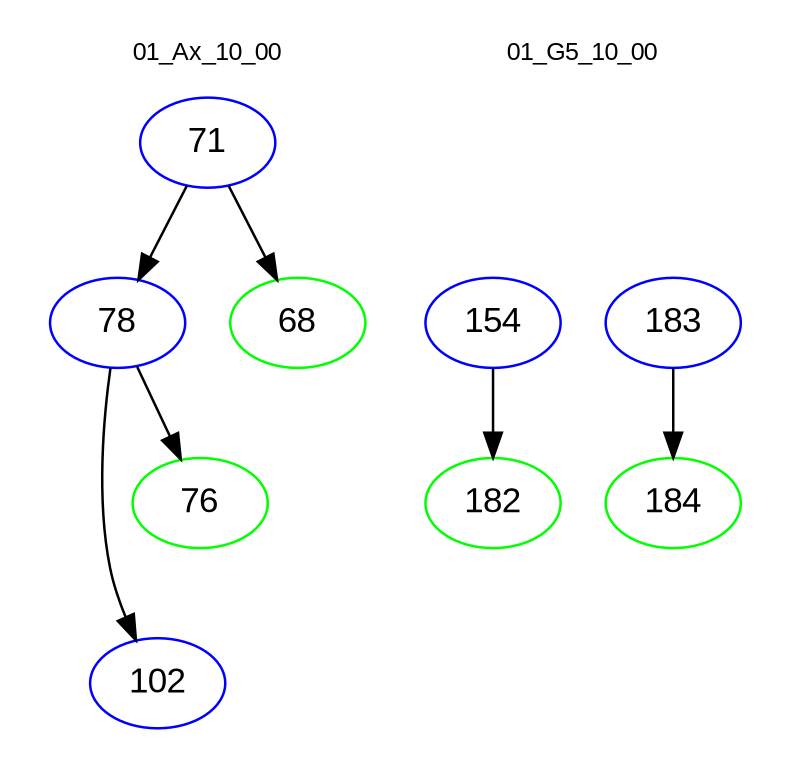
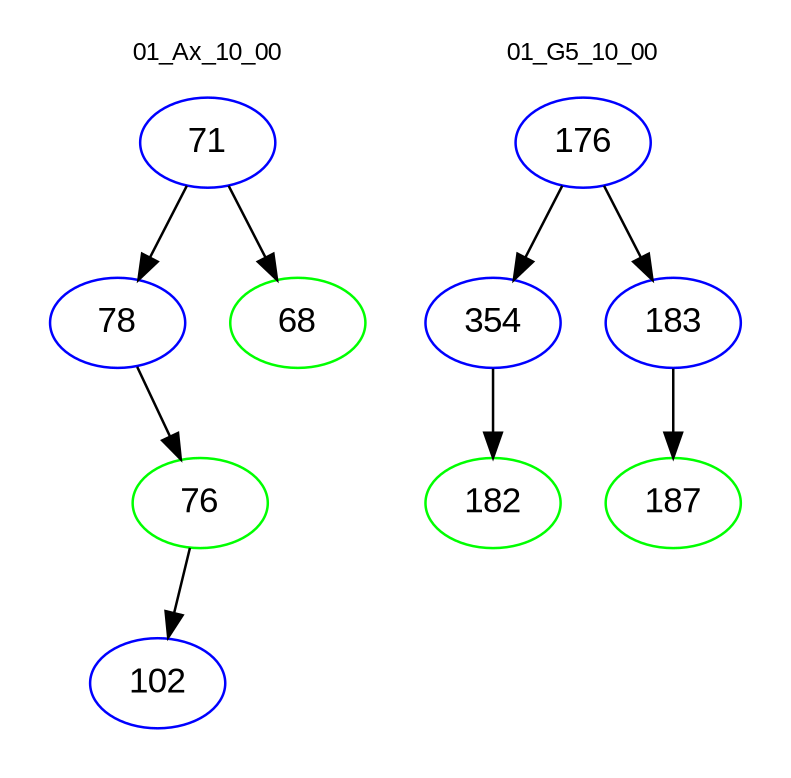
none -> (583, 143)
(493, 323) -> (493, 323)
(103, 494) -> (182, 580)
(673, 503) -> (673, 503)
